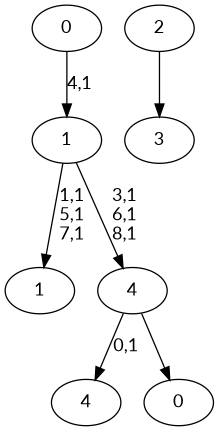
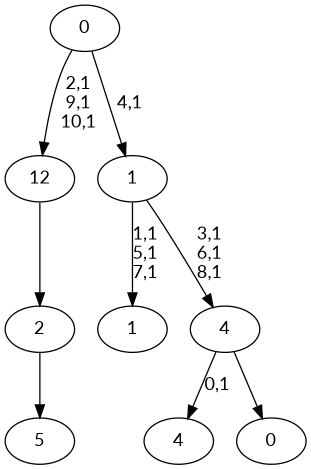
(159, 140) -> (40, 441)
none -> (40, 179)
